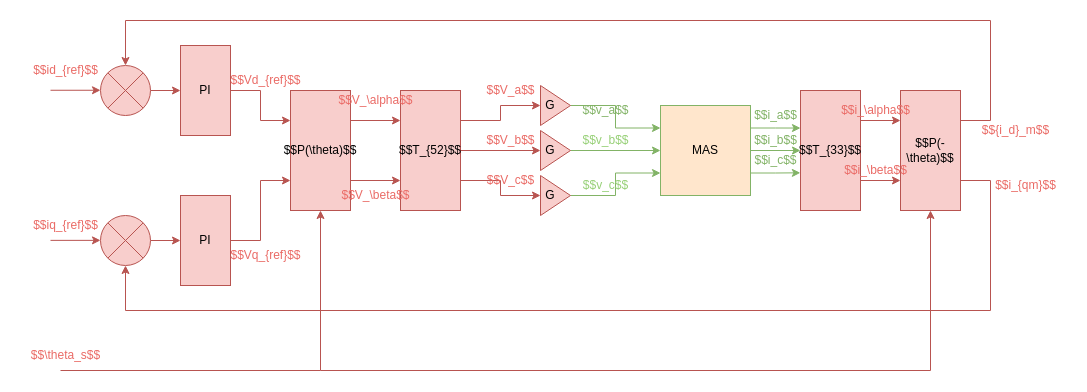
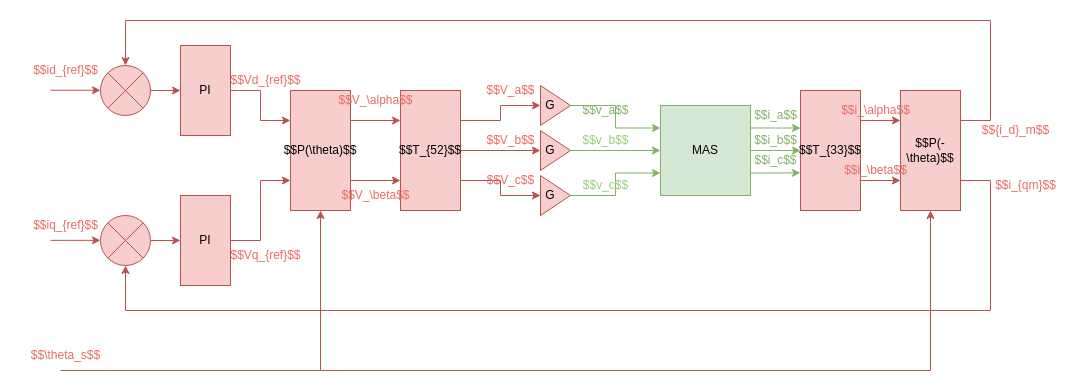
(706, 151) -> (706, 151)
